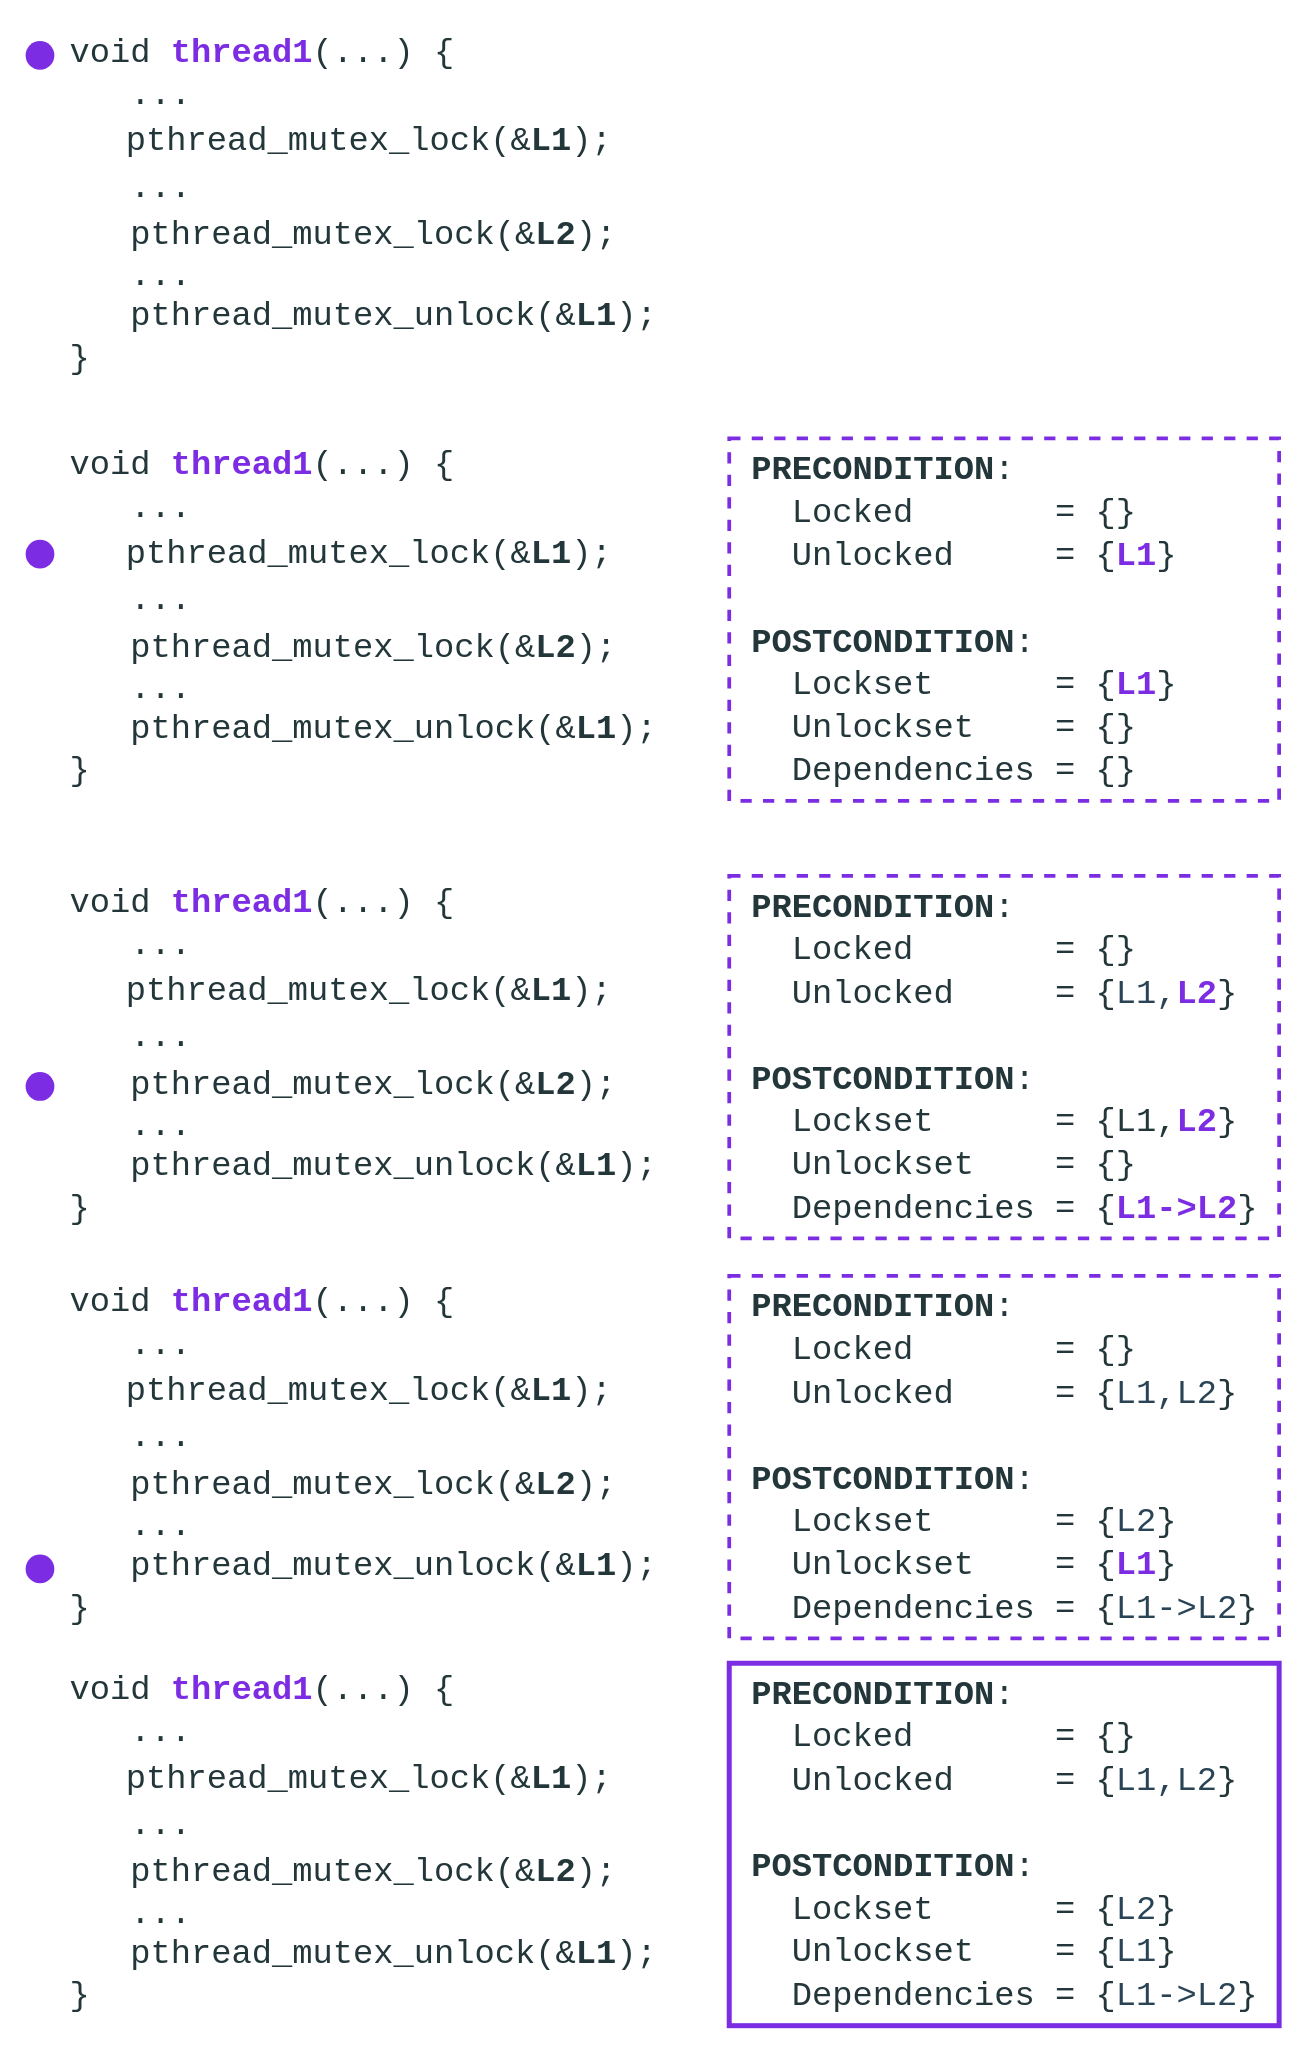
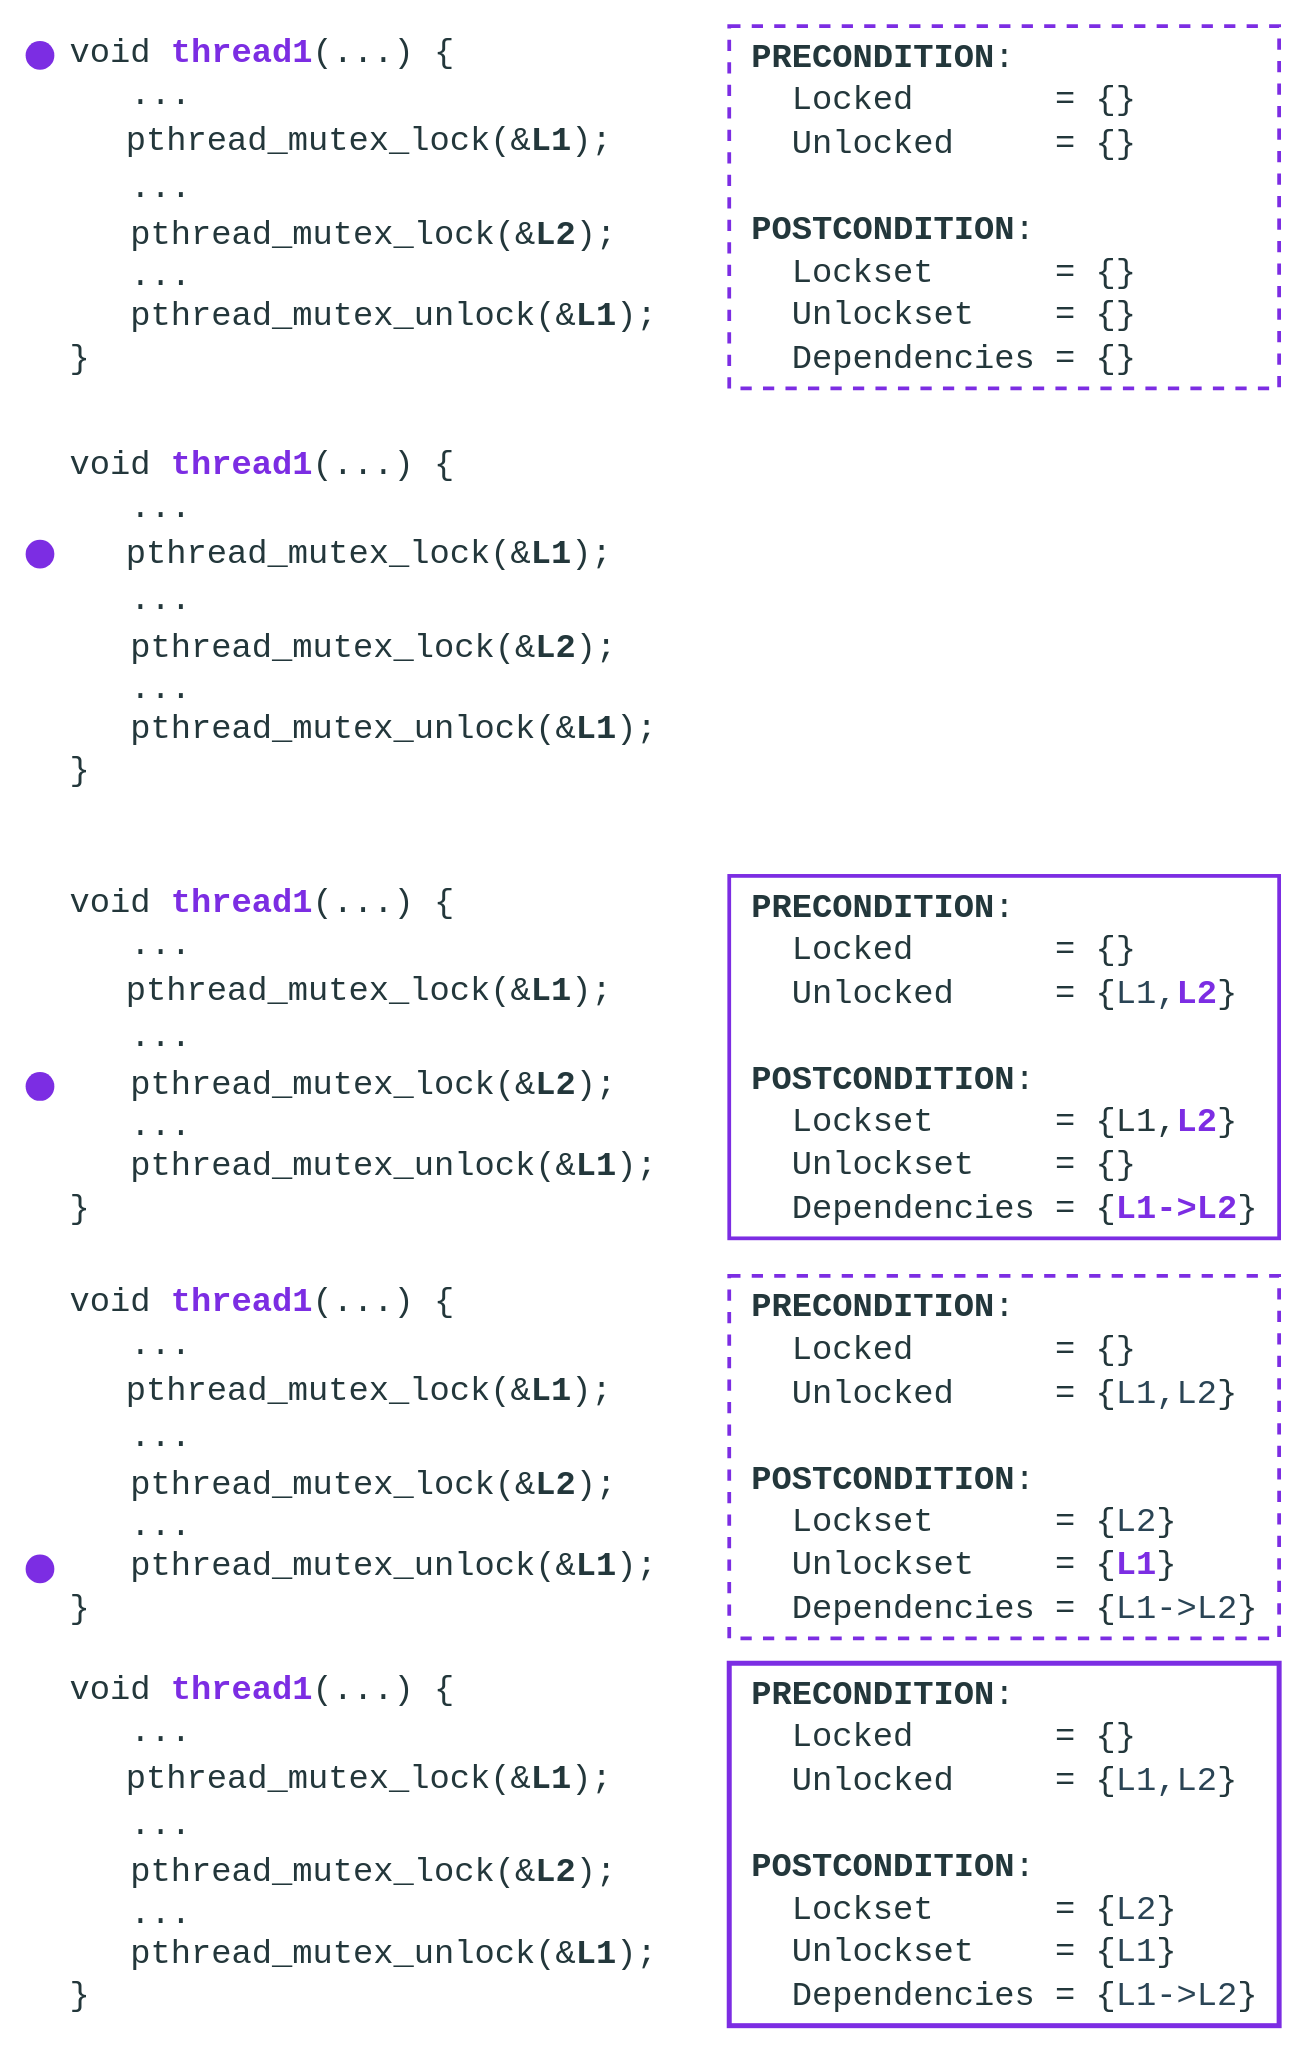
none -> (1004, 207)
(1004, 619) -> none
(1004, 1057) -> (1004, 1057)
